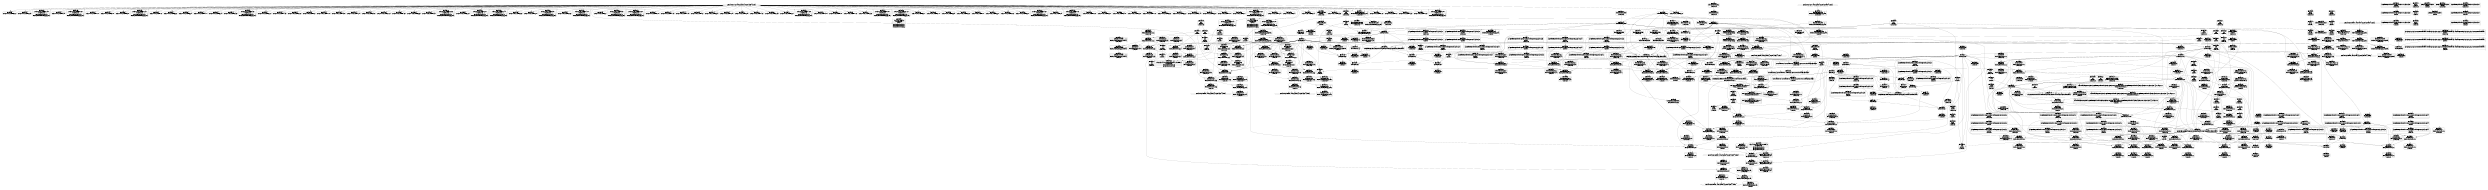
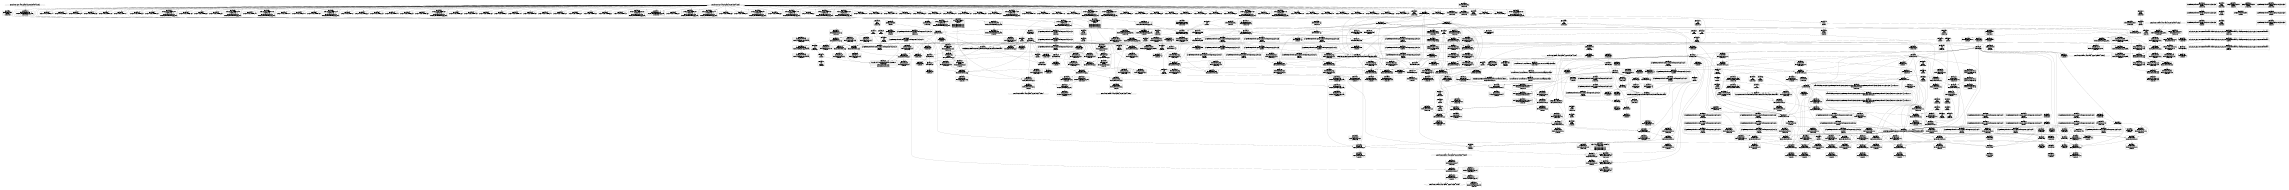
none -> (1403, 40)
